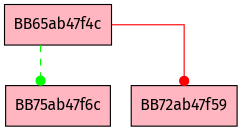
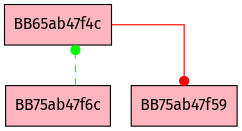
(41, 61) -> (75, 70)
(184, 106) -> (184, 106)
